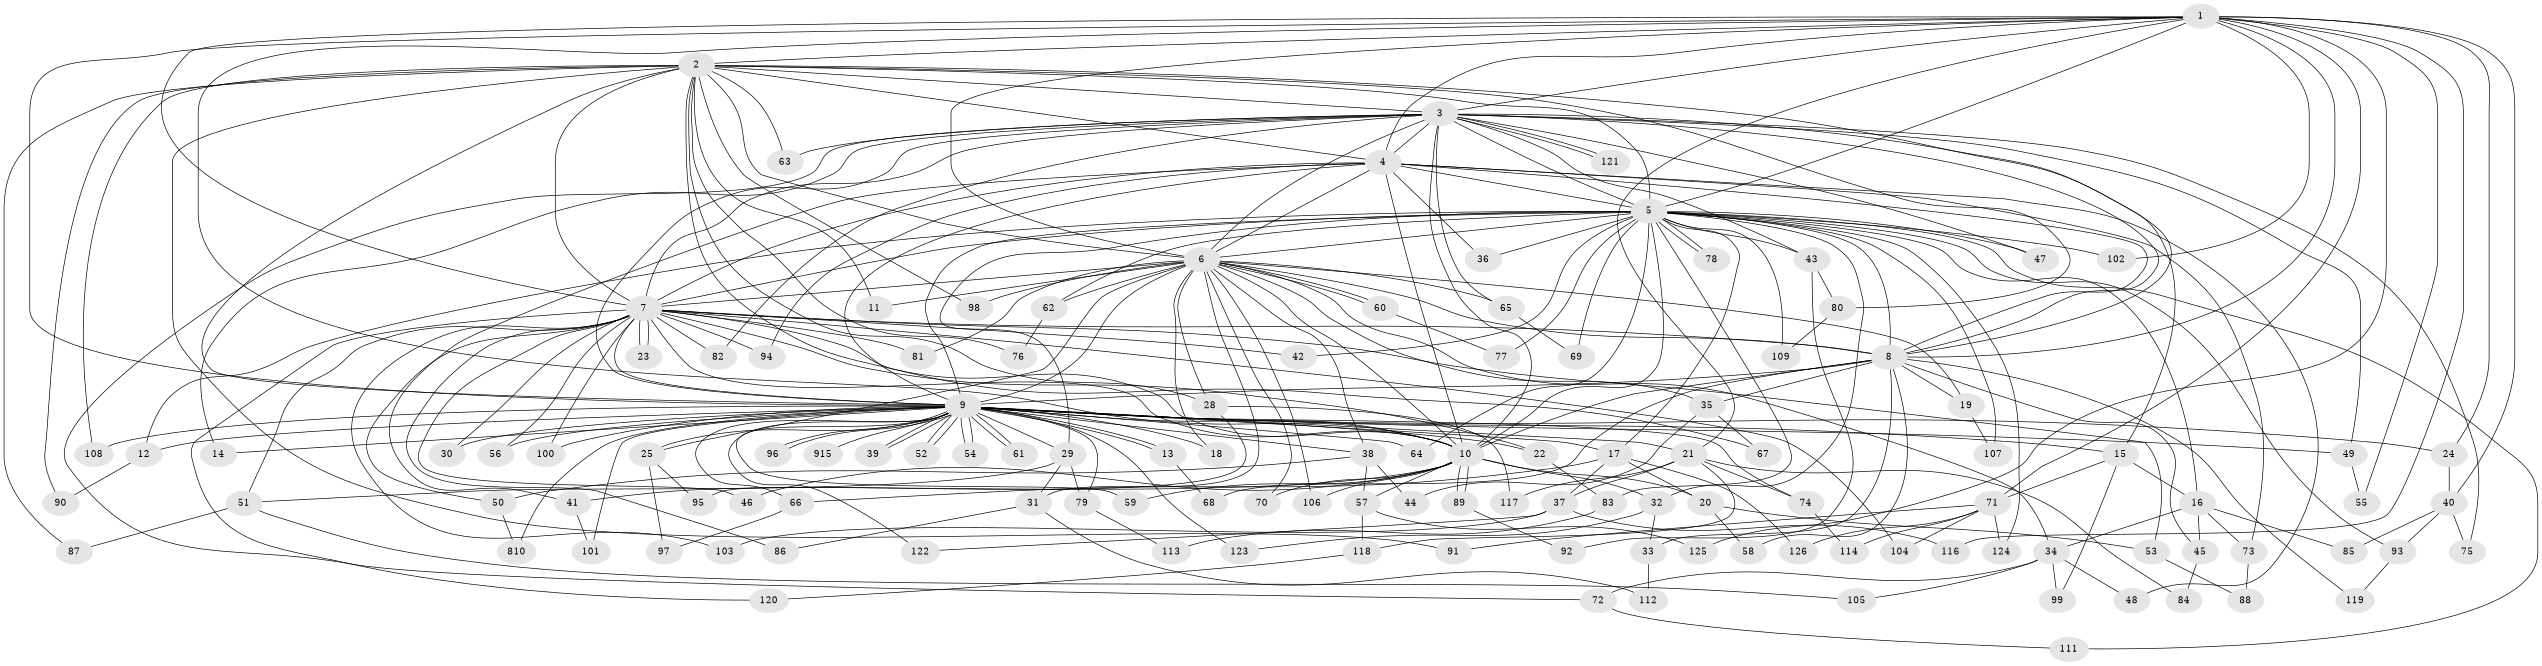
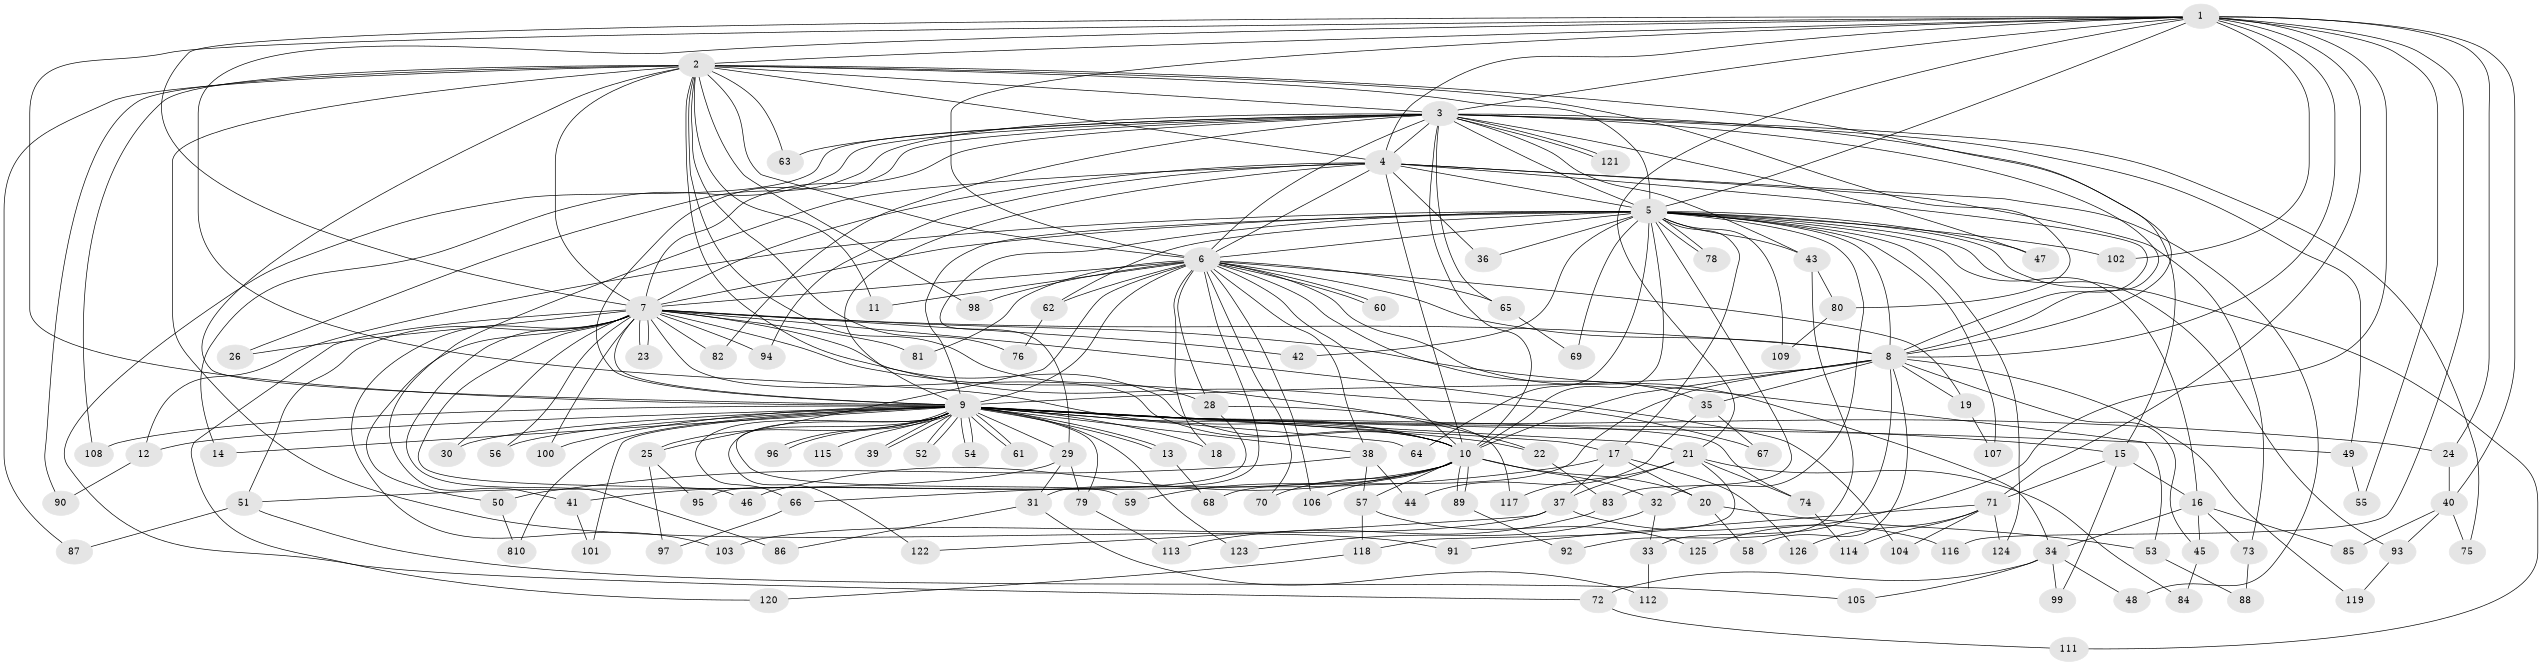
none -> (235, 357)
(1502, 357) -> none
(823, 455) -> (823, 455)
